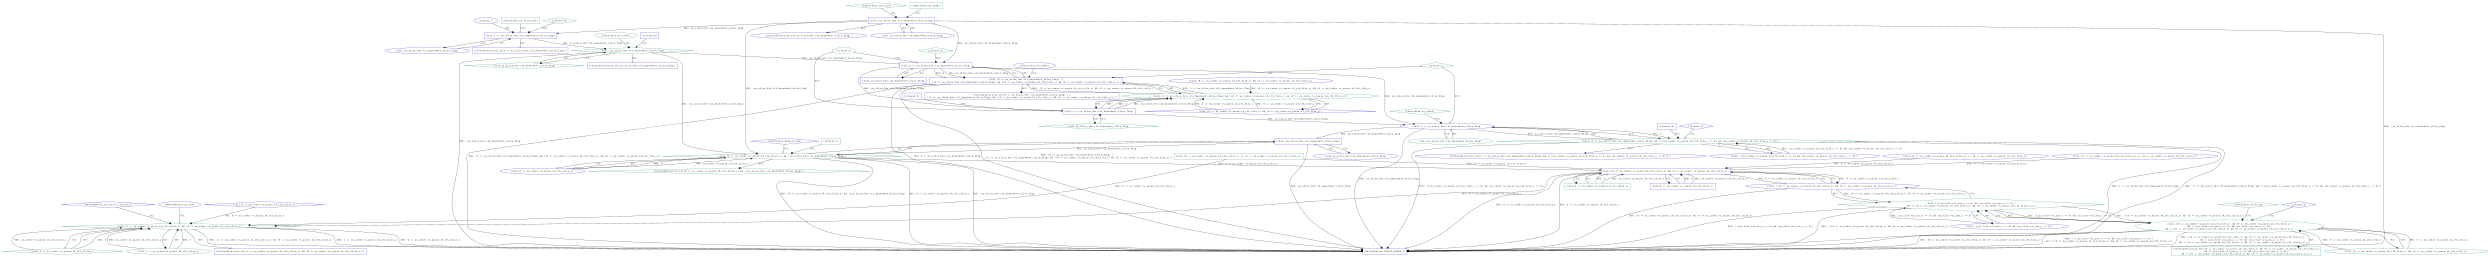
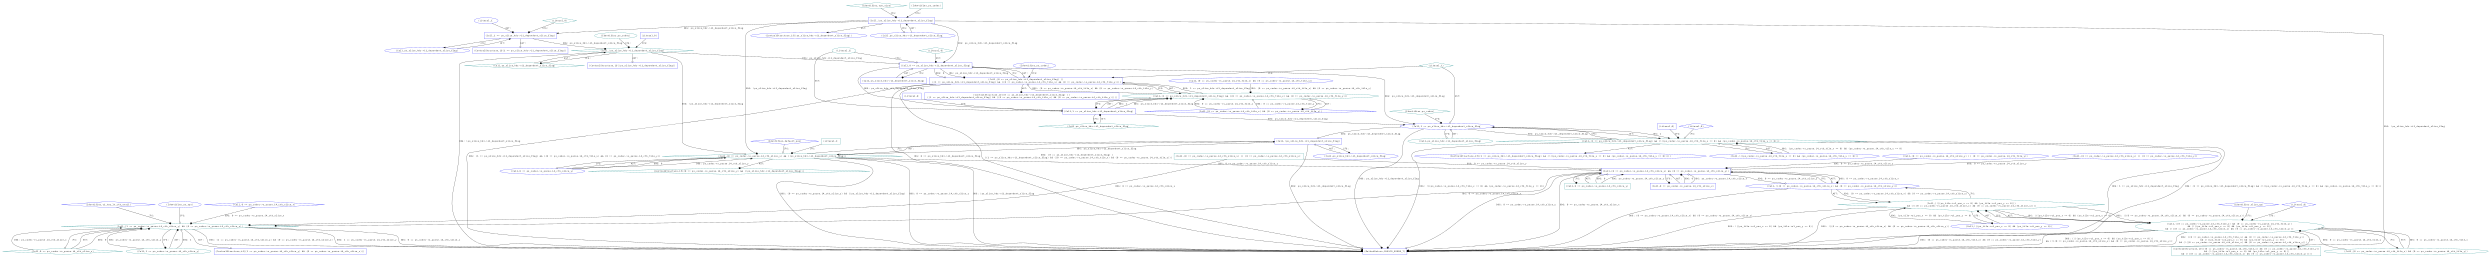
(520, 21) -> none
(108, 205) -> (108, 205)
(180, 205) -> (180, 205)
(2249, 205) -> (2249, 205)
